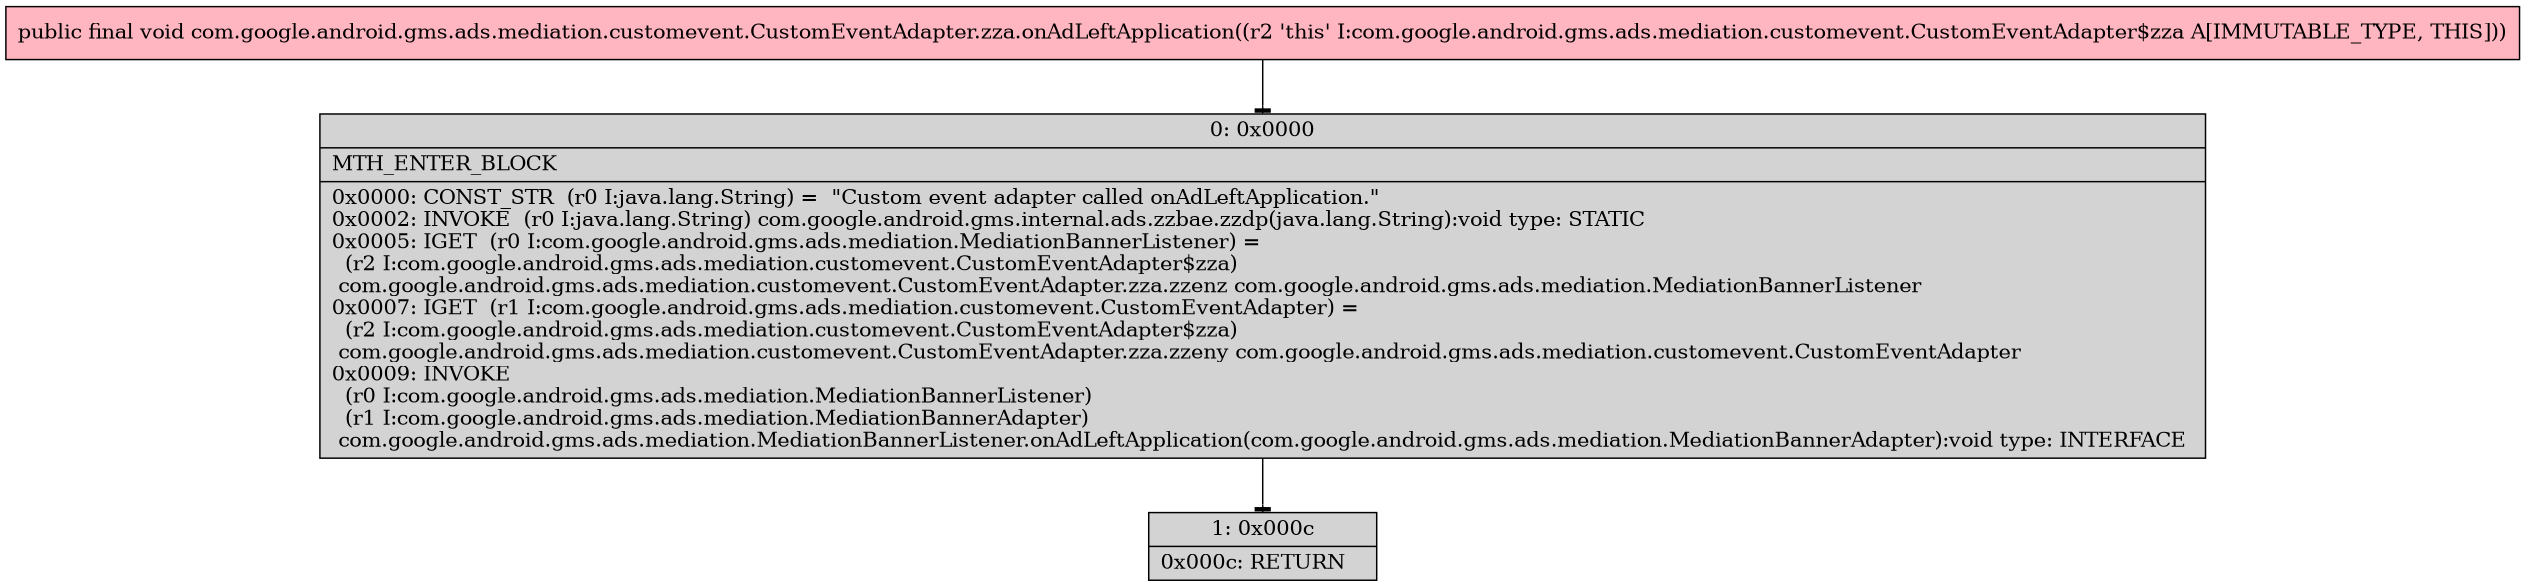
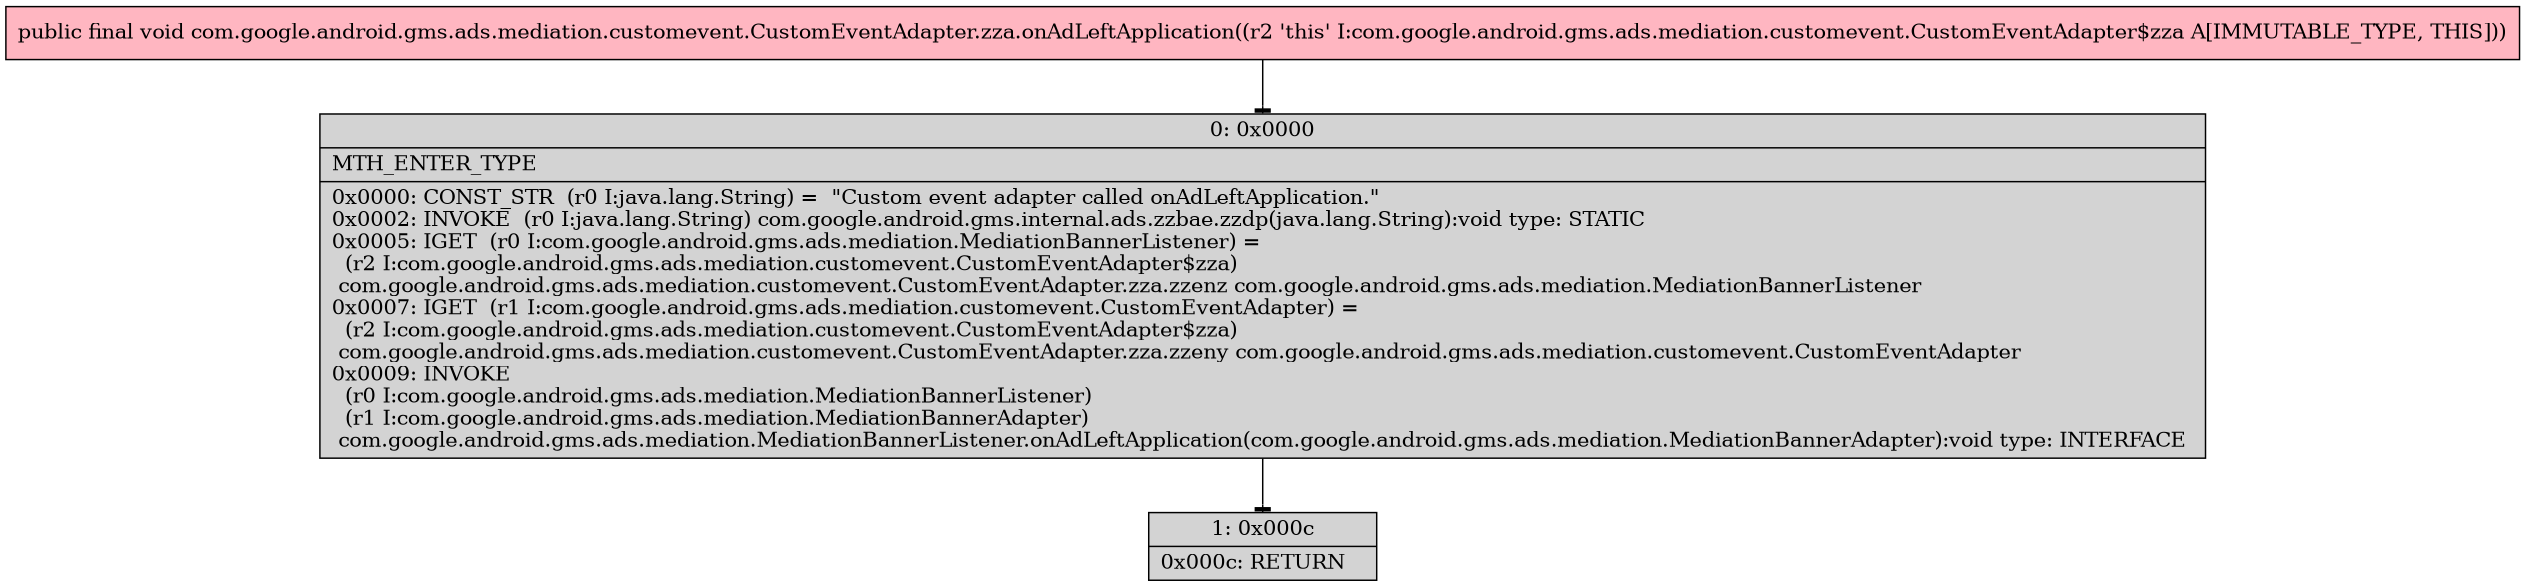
(445, 164) -> (435, 164)
